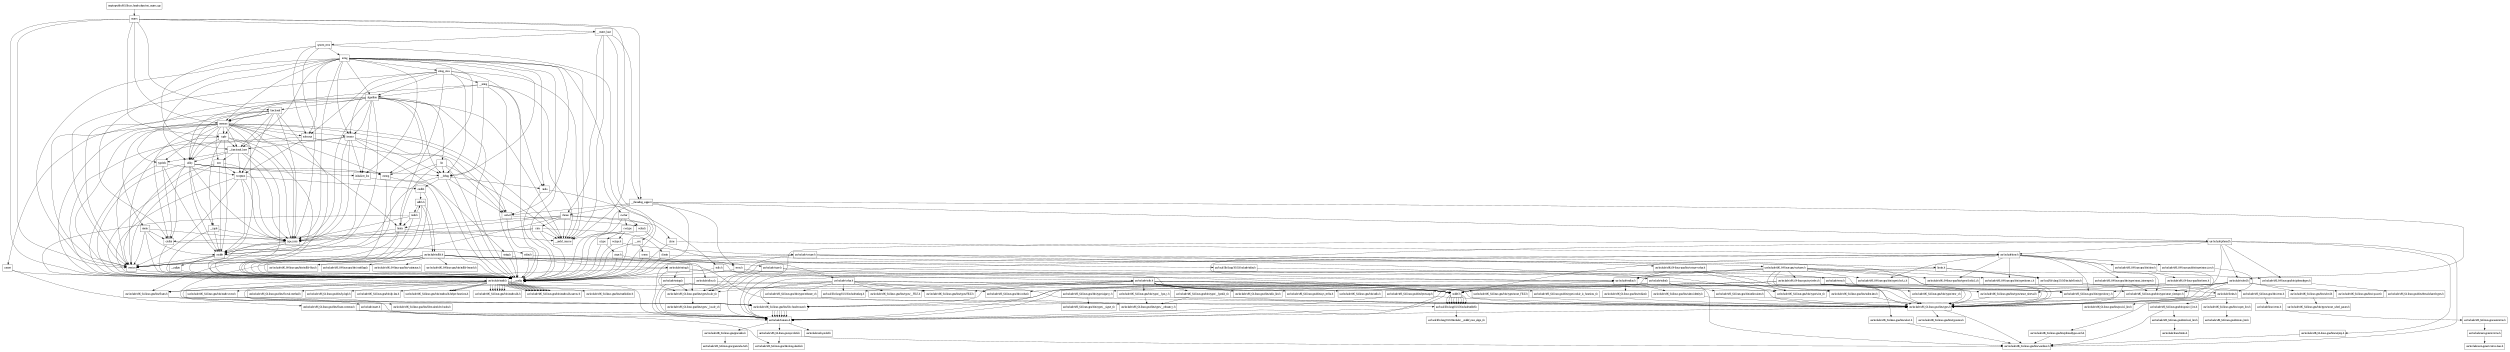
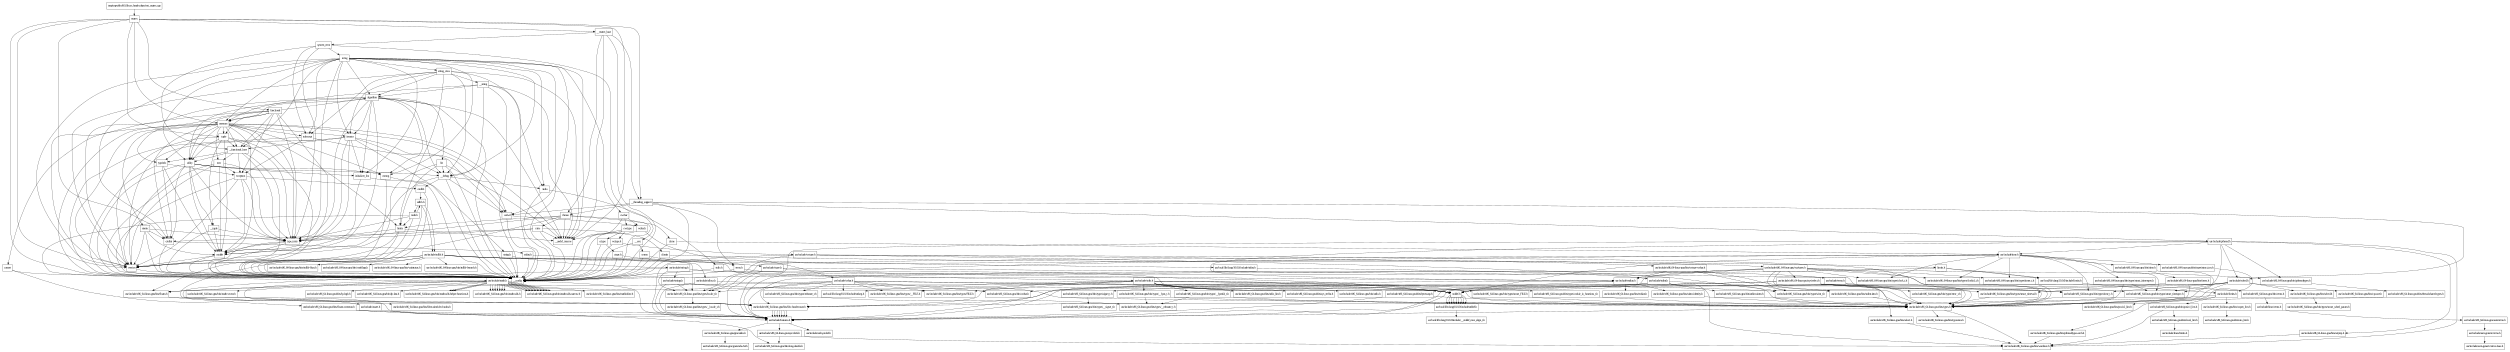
(325, 104) -> (323, 104)
none -> (58, 134)
(607, 230) -> (598, 235)
(176, 268) -> none
(275, 294) -> none
(825, 299) -> none
